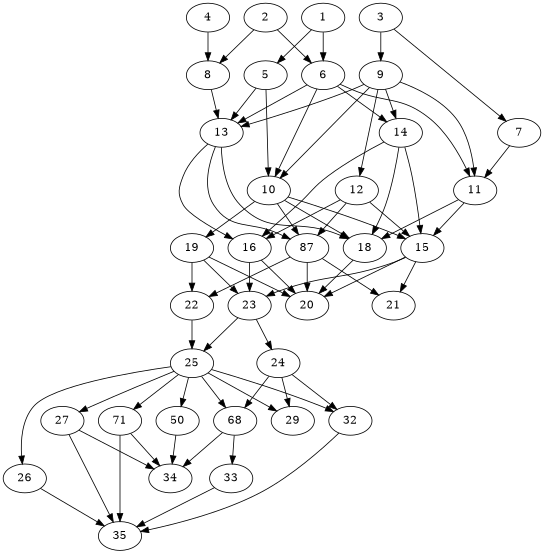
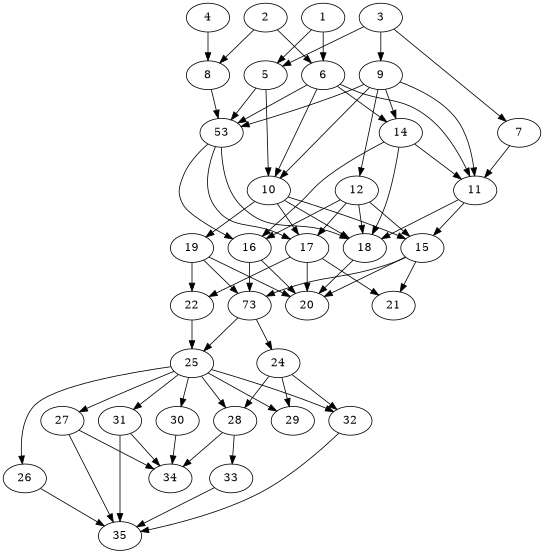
none -> (329, 44)
(222, 133) -> (222, 133)
(414, 186) -> (435, 159)
none -> (360, 215)
(307, 248) -> (307, 248)
(250, 306) -> (250, 306)
(120, 421) -> (120, 421)
(178, 421) -> (178, 421)
(235, 421) -> (235, 421)
